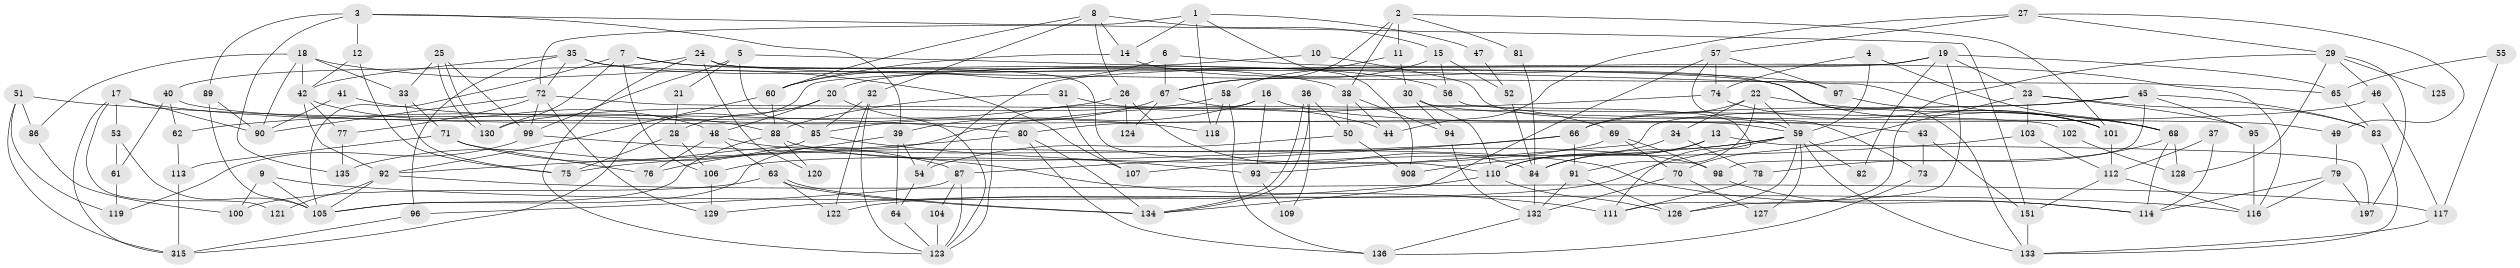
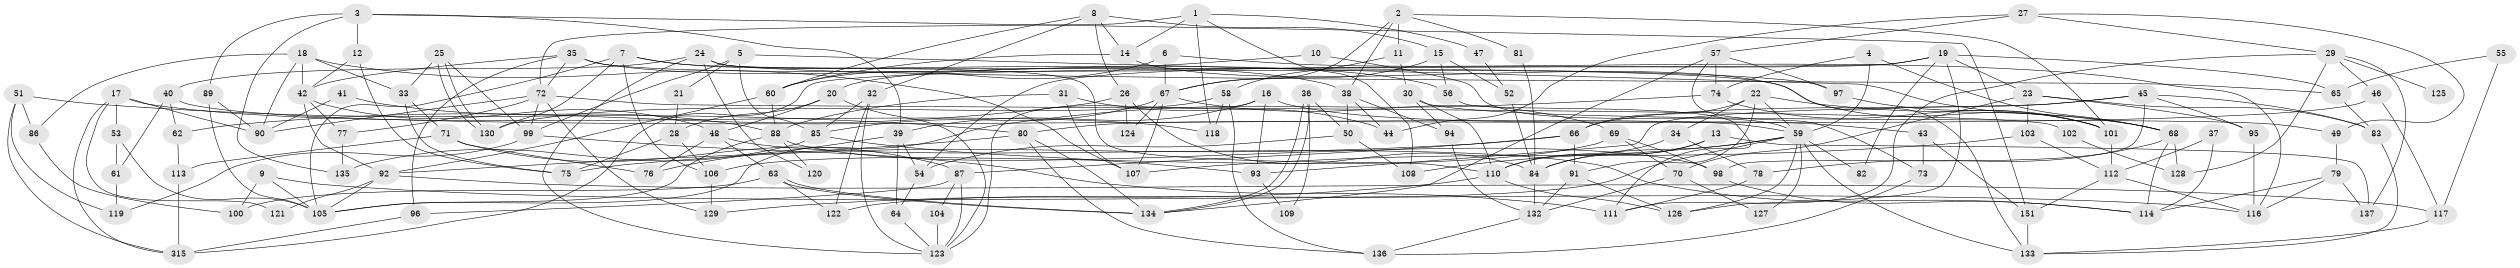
none -> (1153, 135)
(1409, 174) -> (1409, 174)
(2367, 214) -> (2367, 214)
